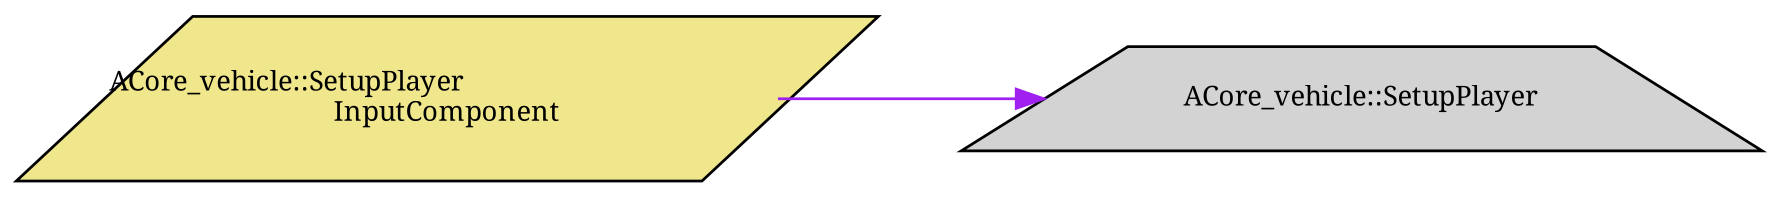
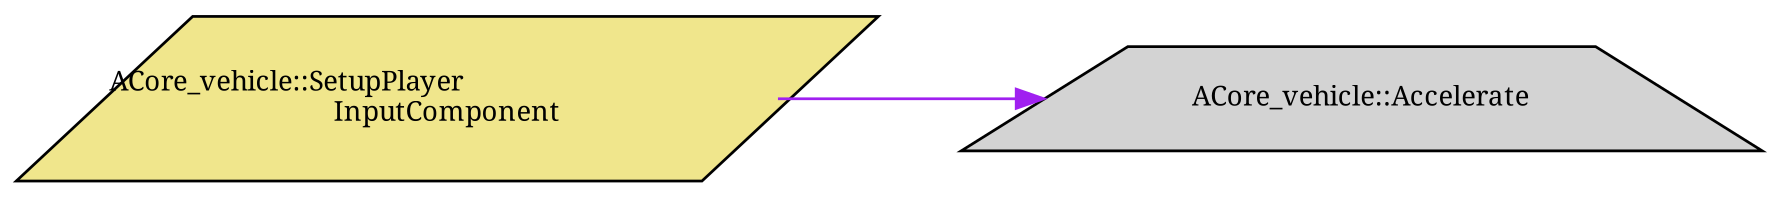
(1362, 99) -> (1362, 99)
